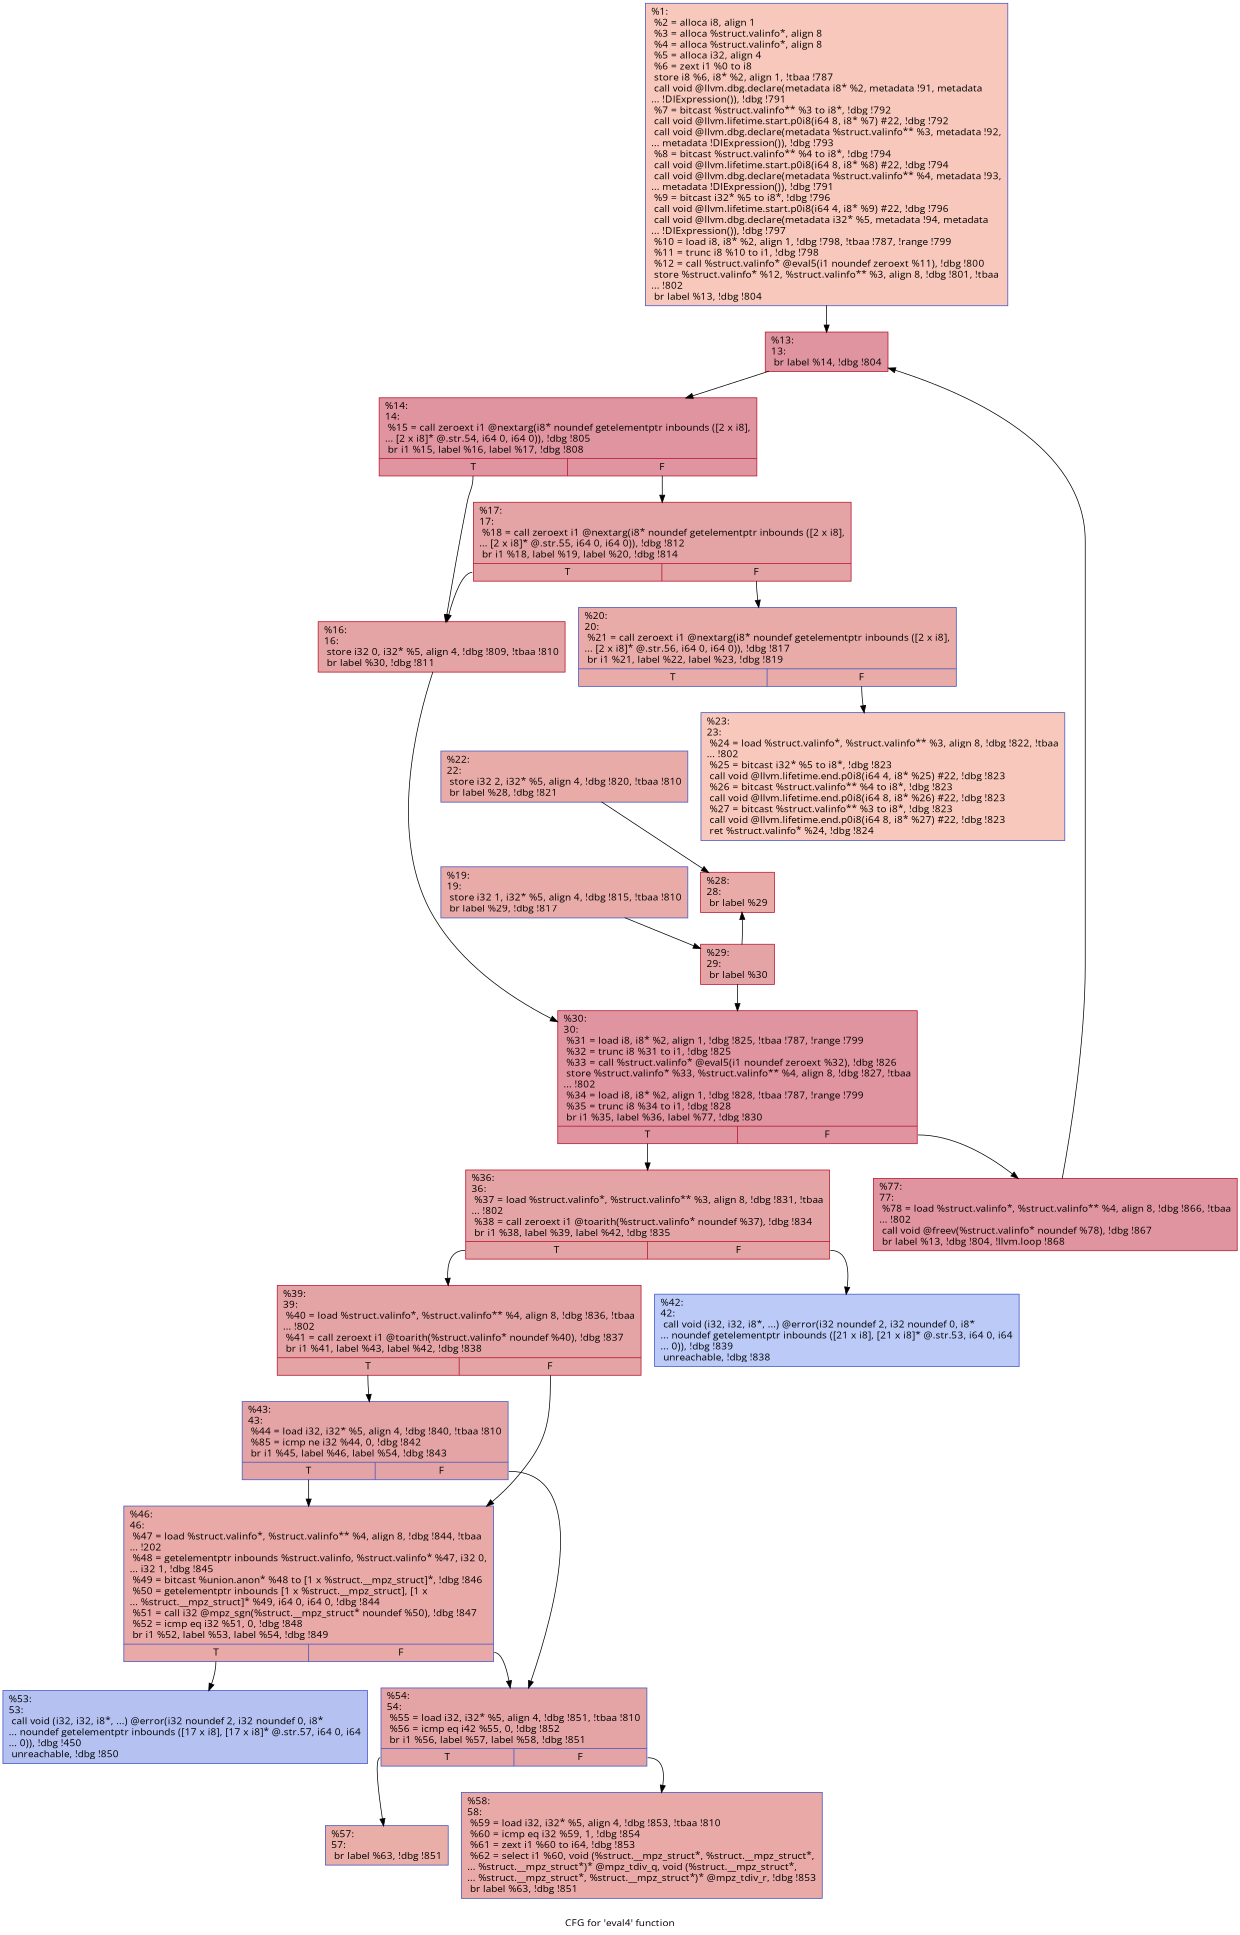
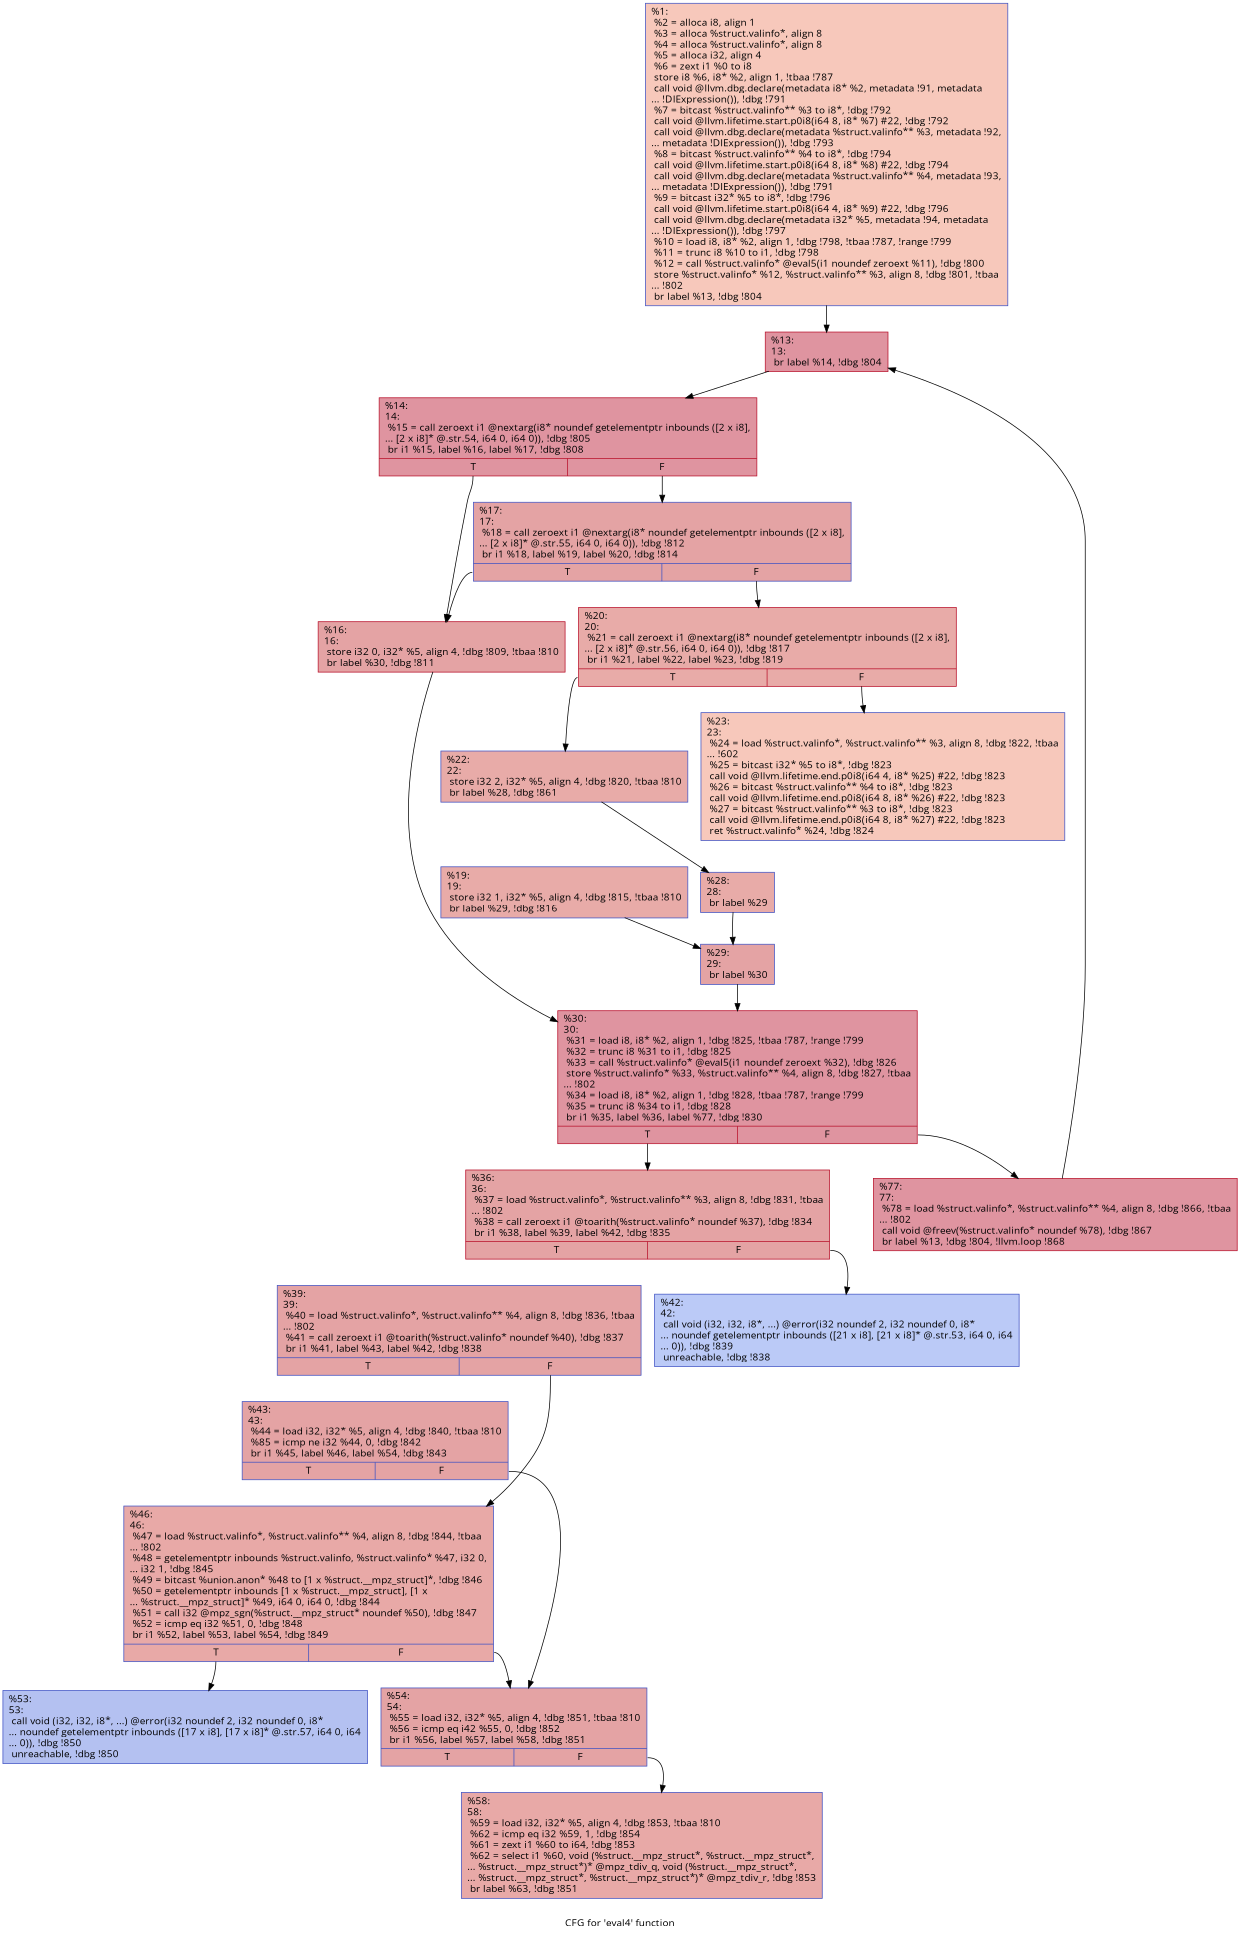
(662, 542) -> (662, 542)
(767, 647) -> (767, 647)
none -> (568, 710)
(723, 754) -> (723, 754)
(502, 793) -> (502, 793)
(737, 892) -> (737, 892)
(502, 908) -> (502, 908)
(742, 932) -> (733, 925)
(737, 964) -> (737, 964)
(450, 1260) -> none
(459, 1330) -> (459, 1330)
(368, 1385) -> none
(309, 1489) -> none
(146, 1547) -> (146, 1547)
(45, 1743) -> (45, 1743)
(554, 1834) -> (554, 1834)
(387, 1845) -> none
